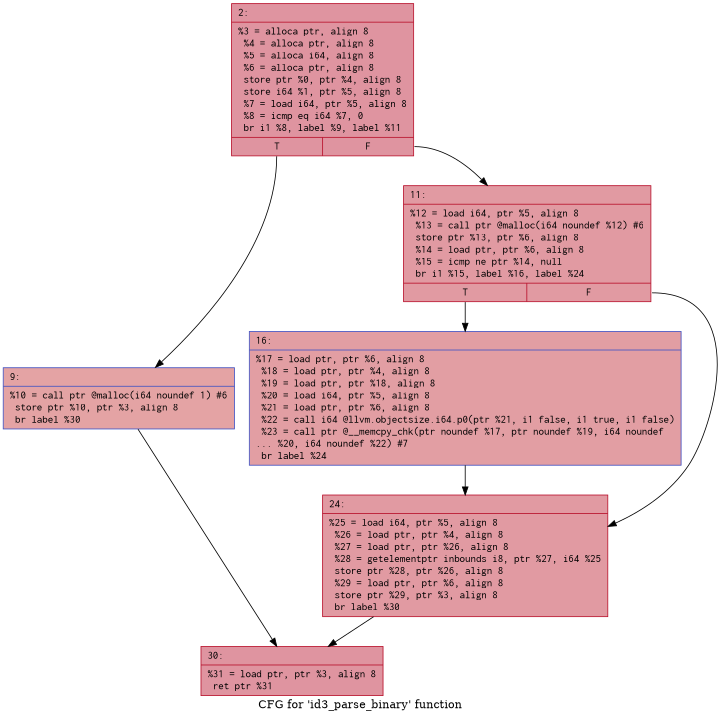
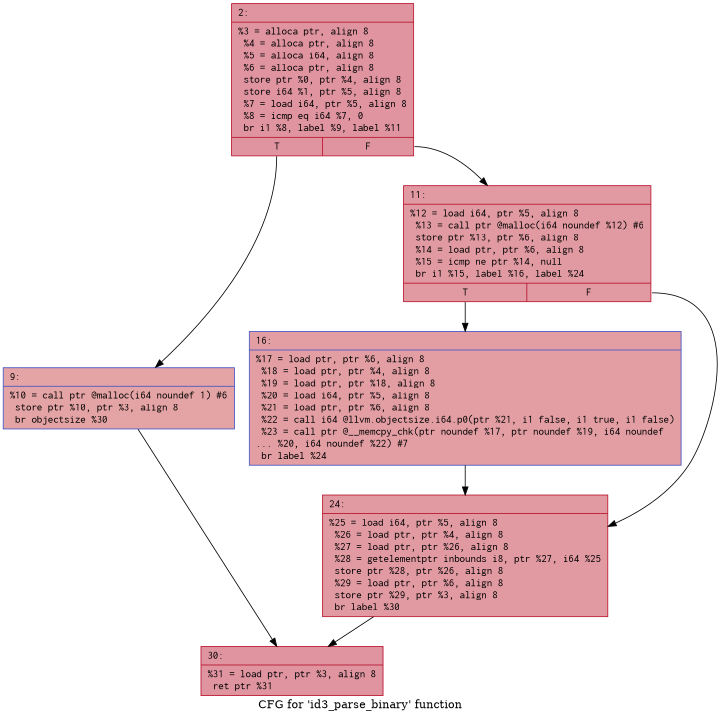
(45, 419) -> (59, 419)
